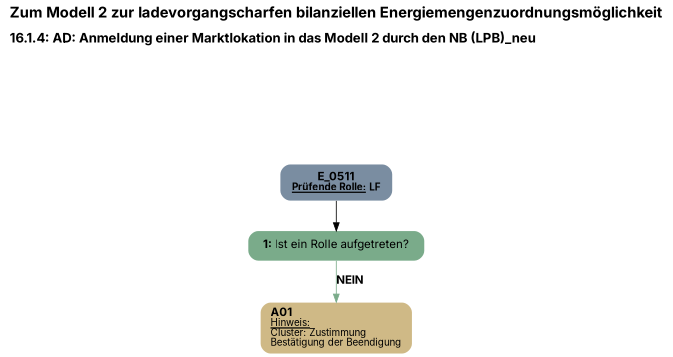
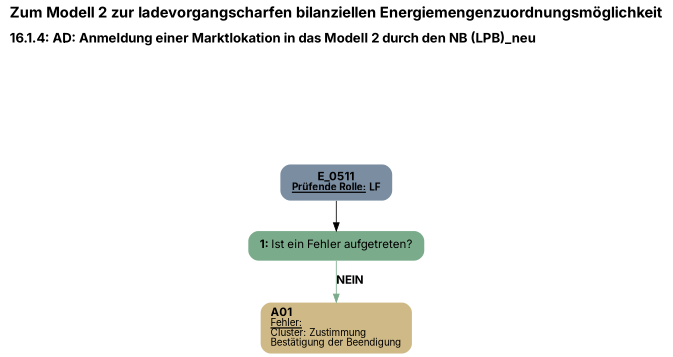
(342, 245) -> (342, 245)
(291, 323) -> (287, 323)
